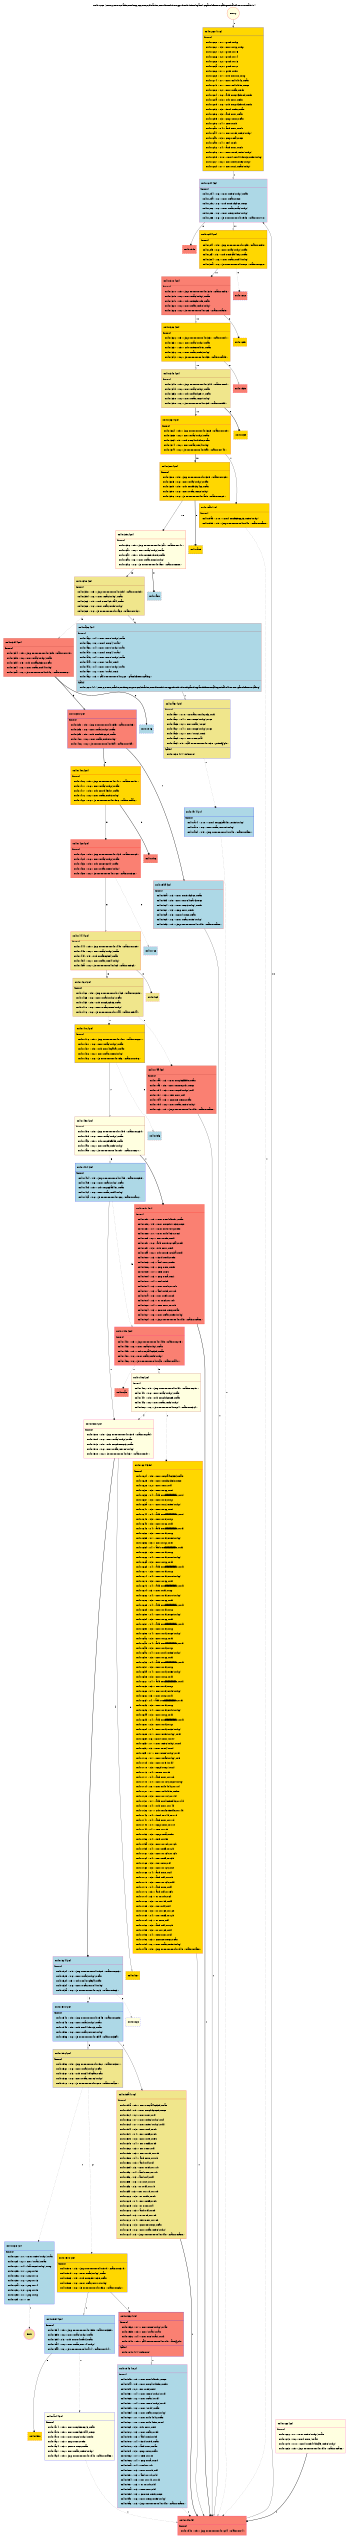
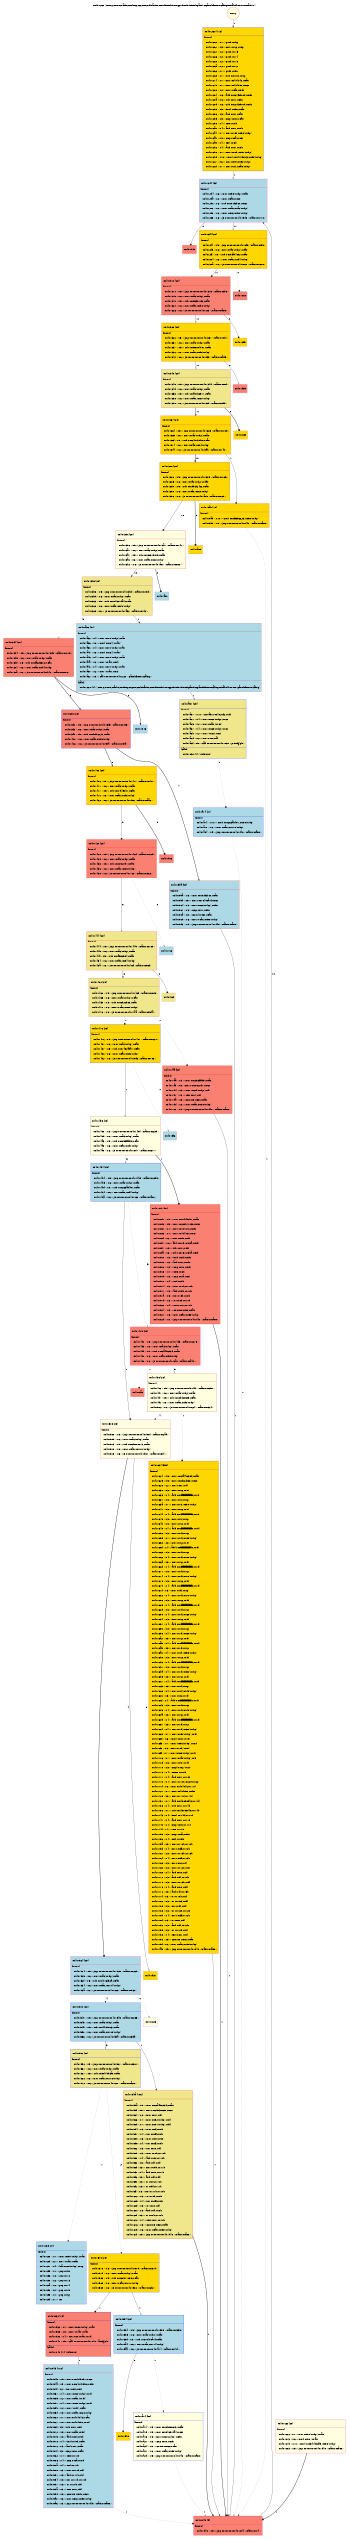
(29, 2334) -> none
